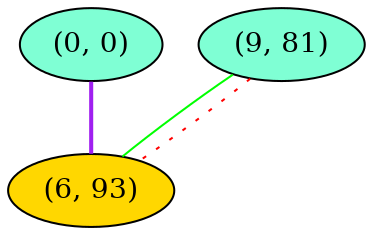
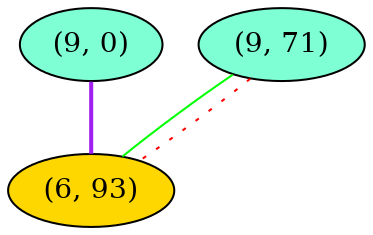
(91, 45) -> (91, 45)
(282, 45) -> (282, 45)
